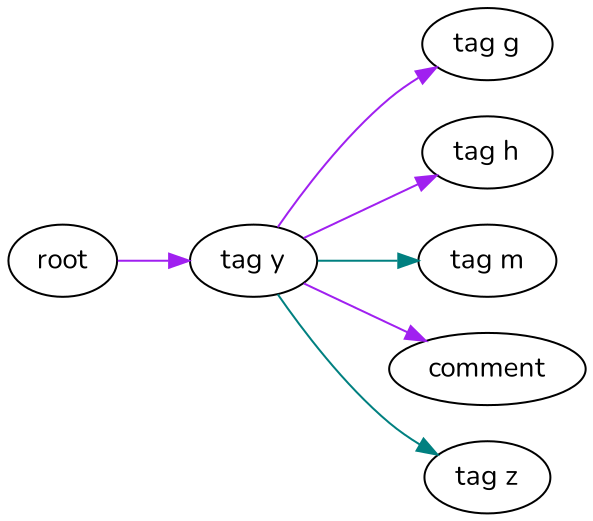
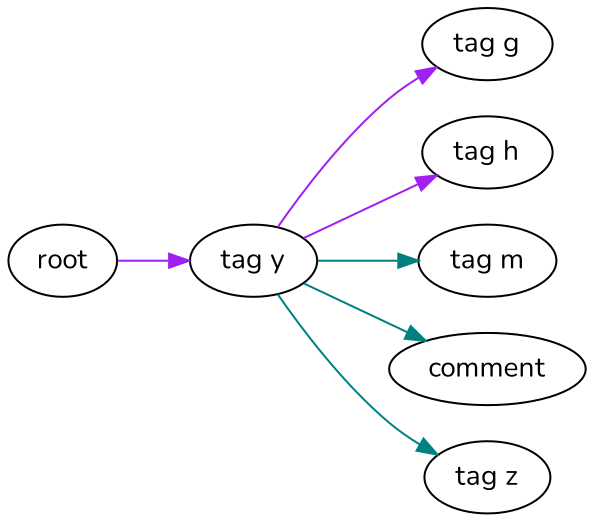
(356, 308) -> (356, 308)
